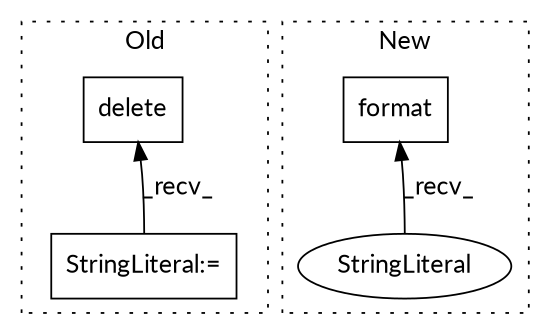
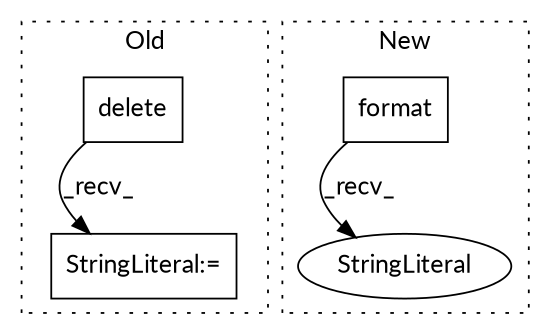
(143, 197) -> (60, 179)
(404, 197) -> (321, 183)
